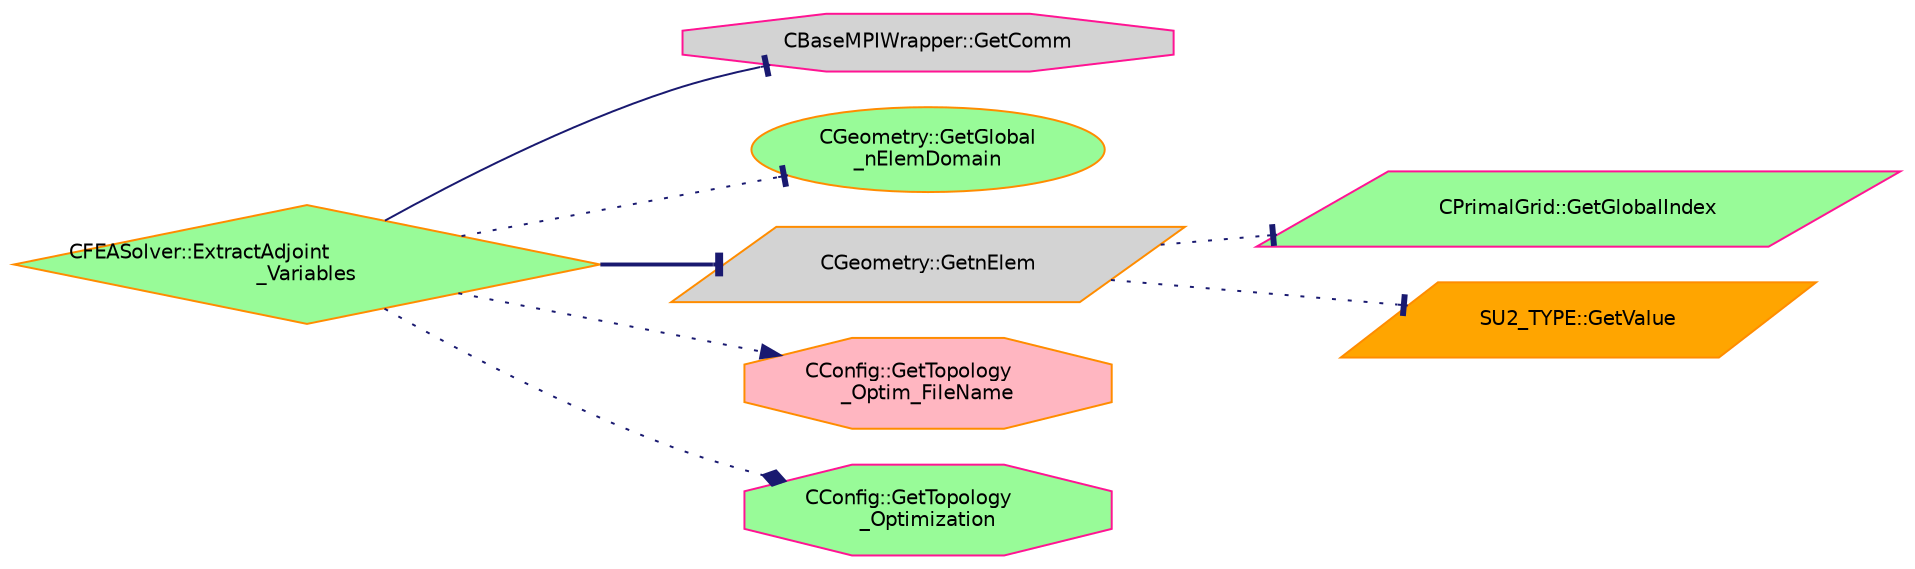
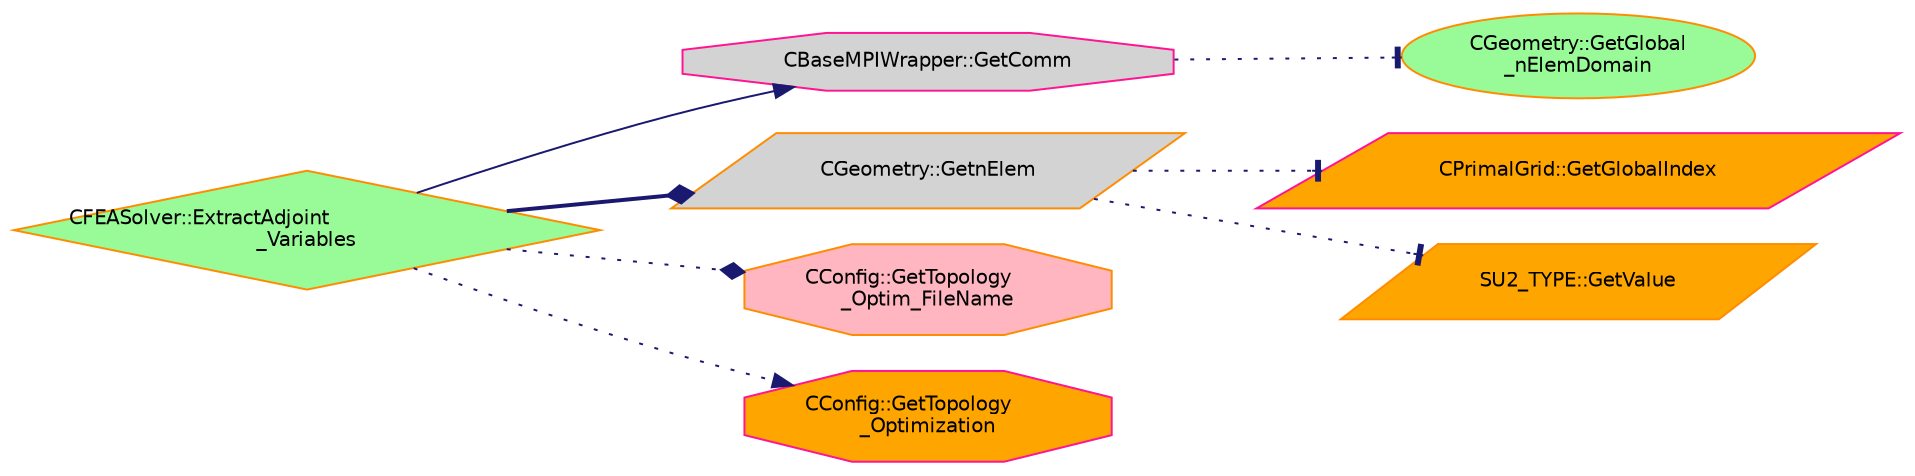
(567, 130) -> (594, 137)
(620, 207) -> (1283, 59)
(1578, 209) -> (1578, 171)
(657, 264) -> (588, 203)
(610, 322) -> (614, 259)
(569, 403) -> (592, 329)
(928, 510) -> (928, 416)
